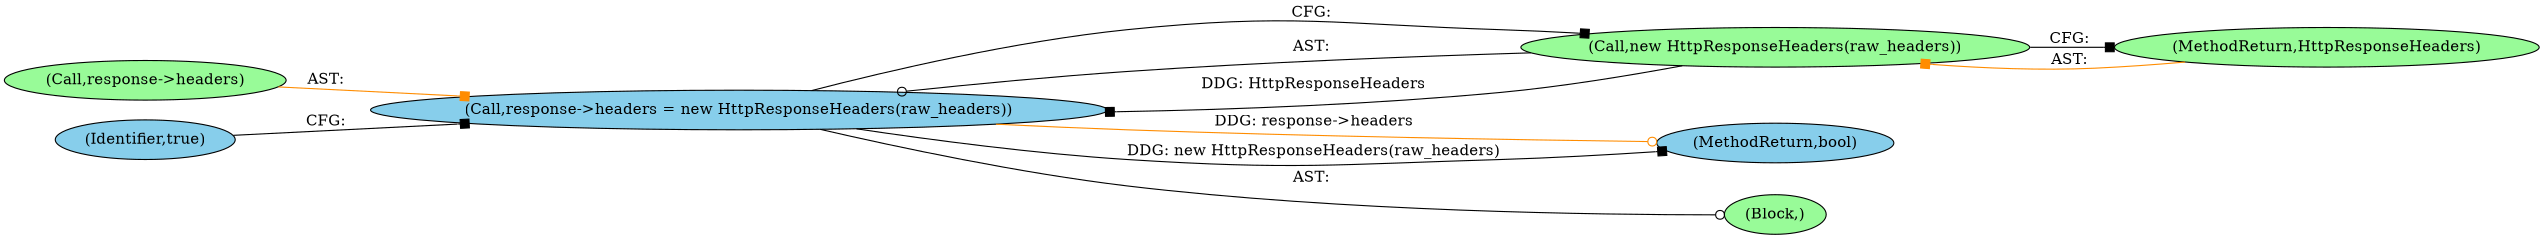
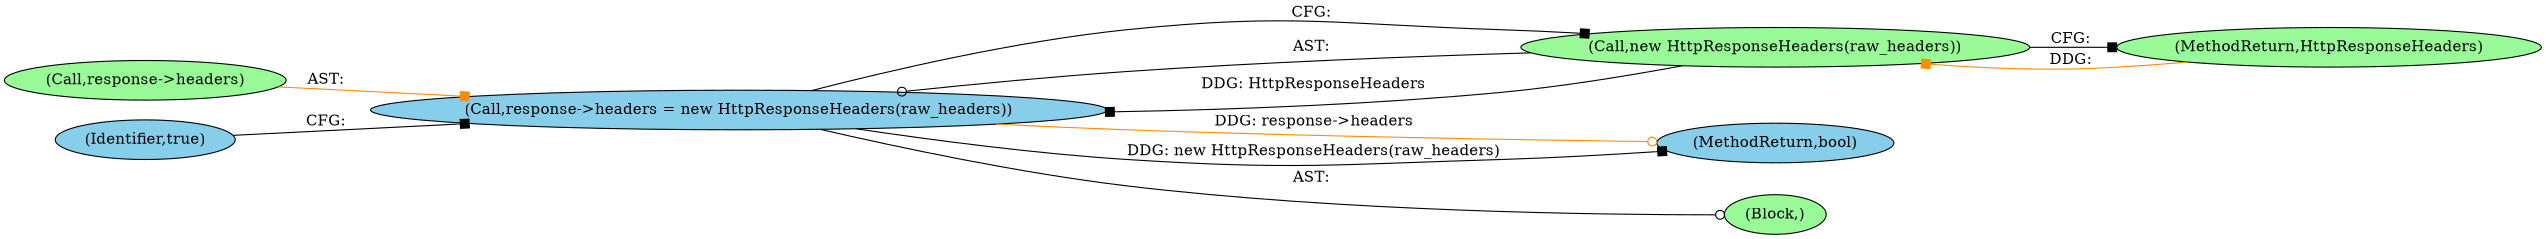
(2072, 60) -> (2073, 60)
